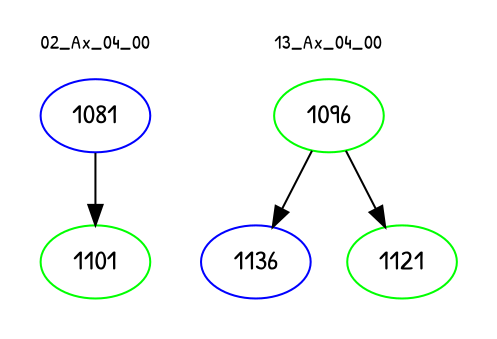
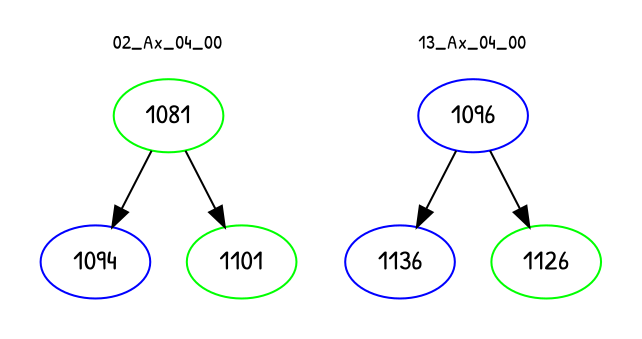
(95, 116) -> (169, 116)
(329, 116) -> (473, 116)
none -> (95, 262)
(402, 262) -> (546, 262)
